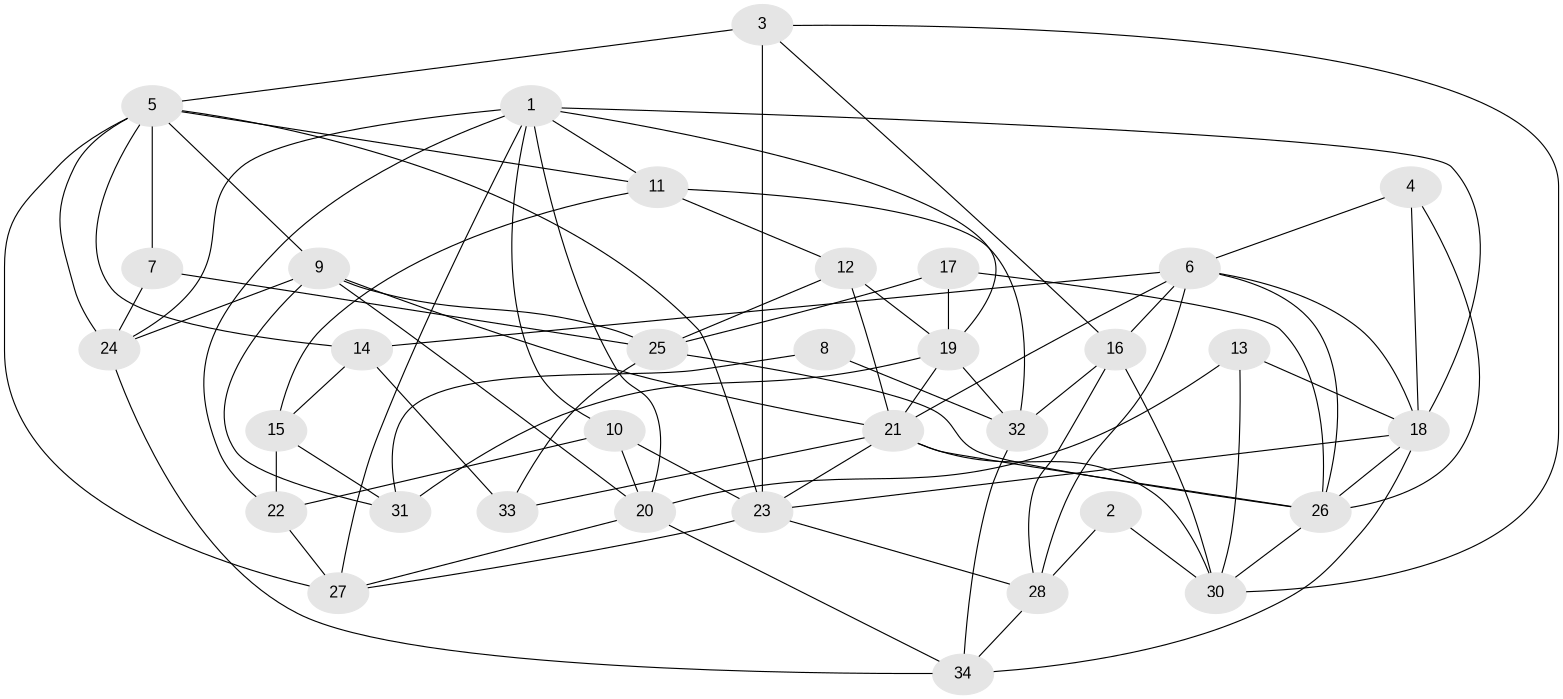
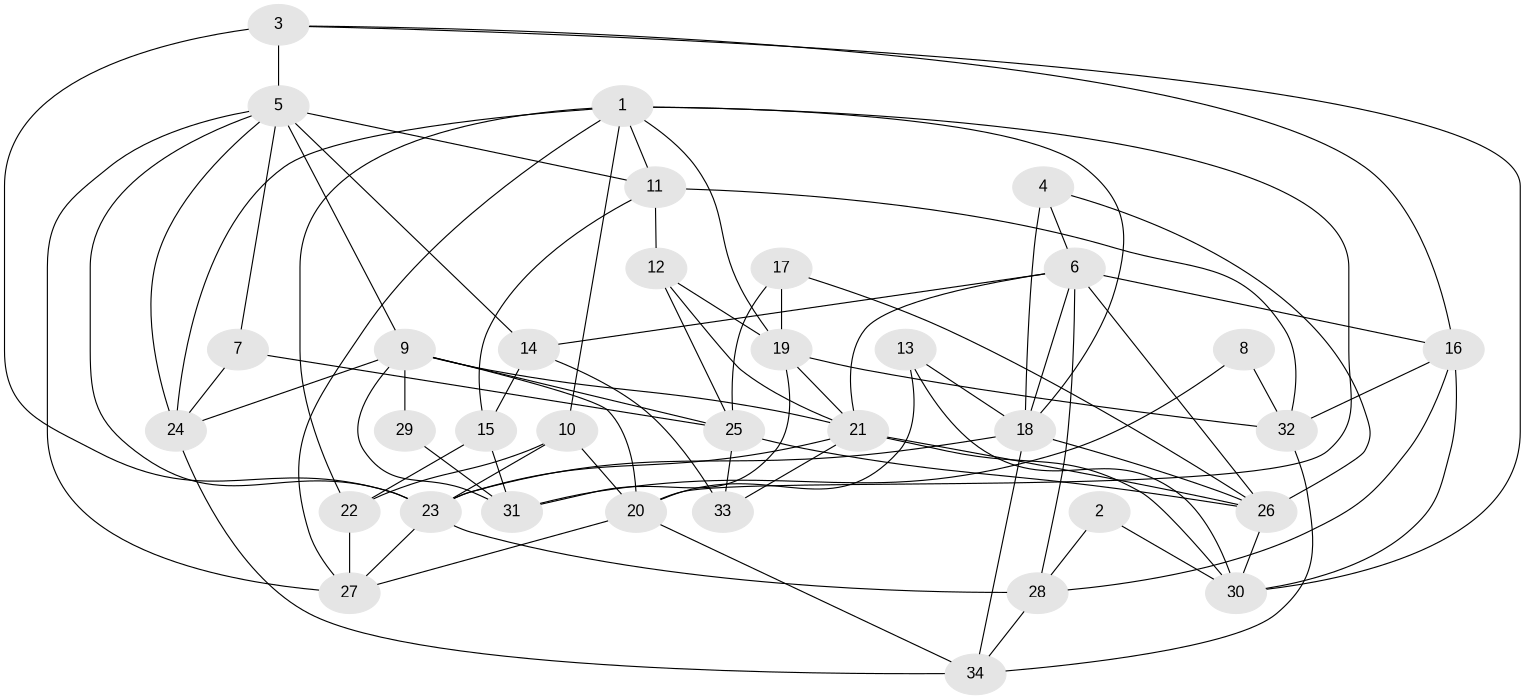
none -> (405, 431)
